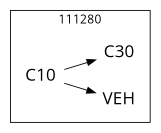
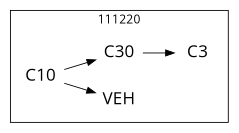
(80, 20) -> (119, 20)
none -> (198, 53)
